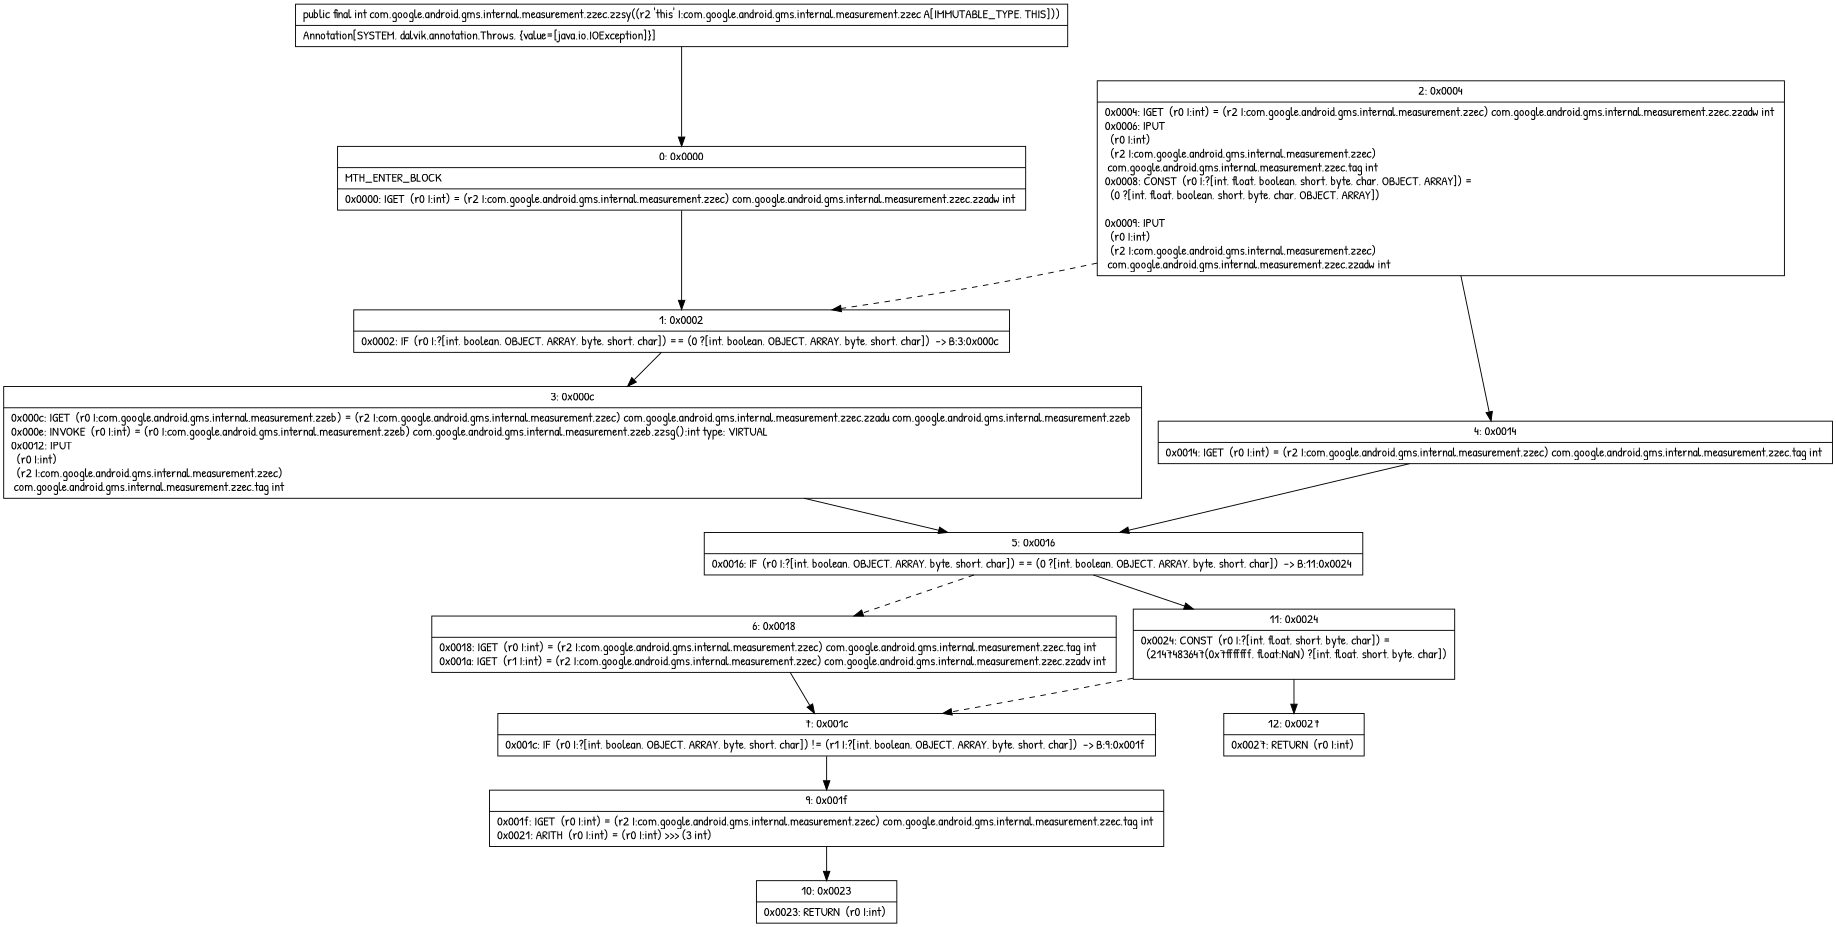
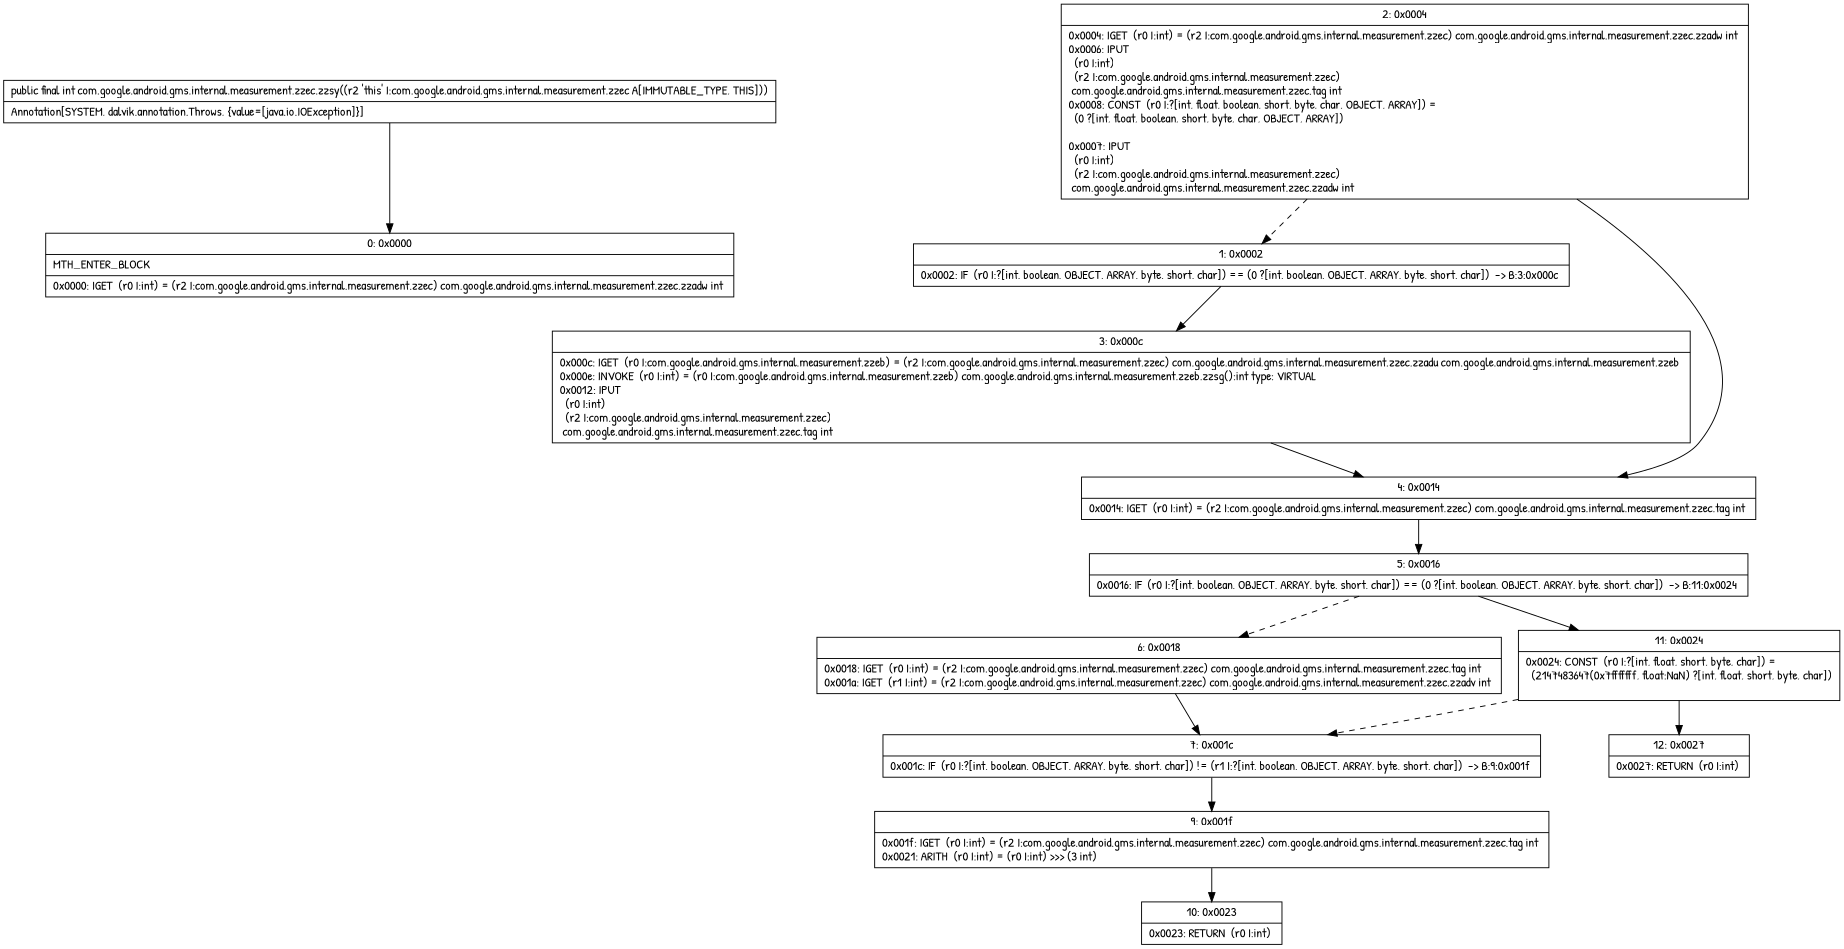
(1138, 223) -> (1102, 146)
(682, 255) -> none
(871, 514) -> (1312, 458)
